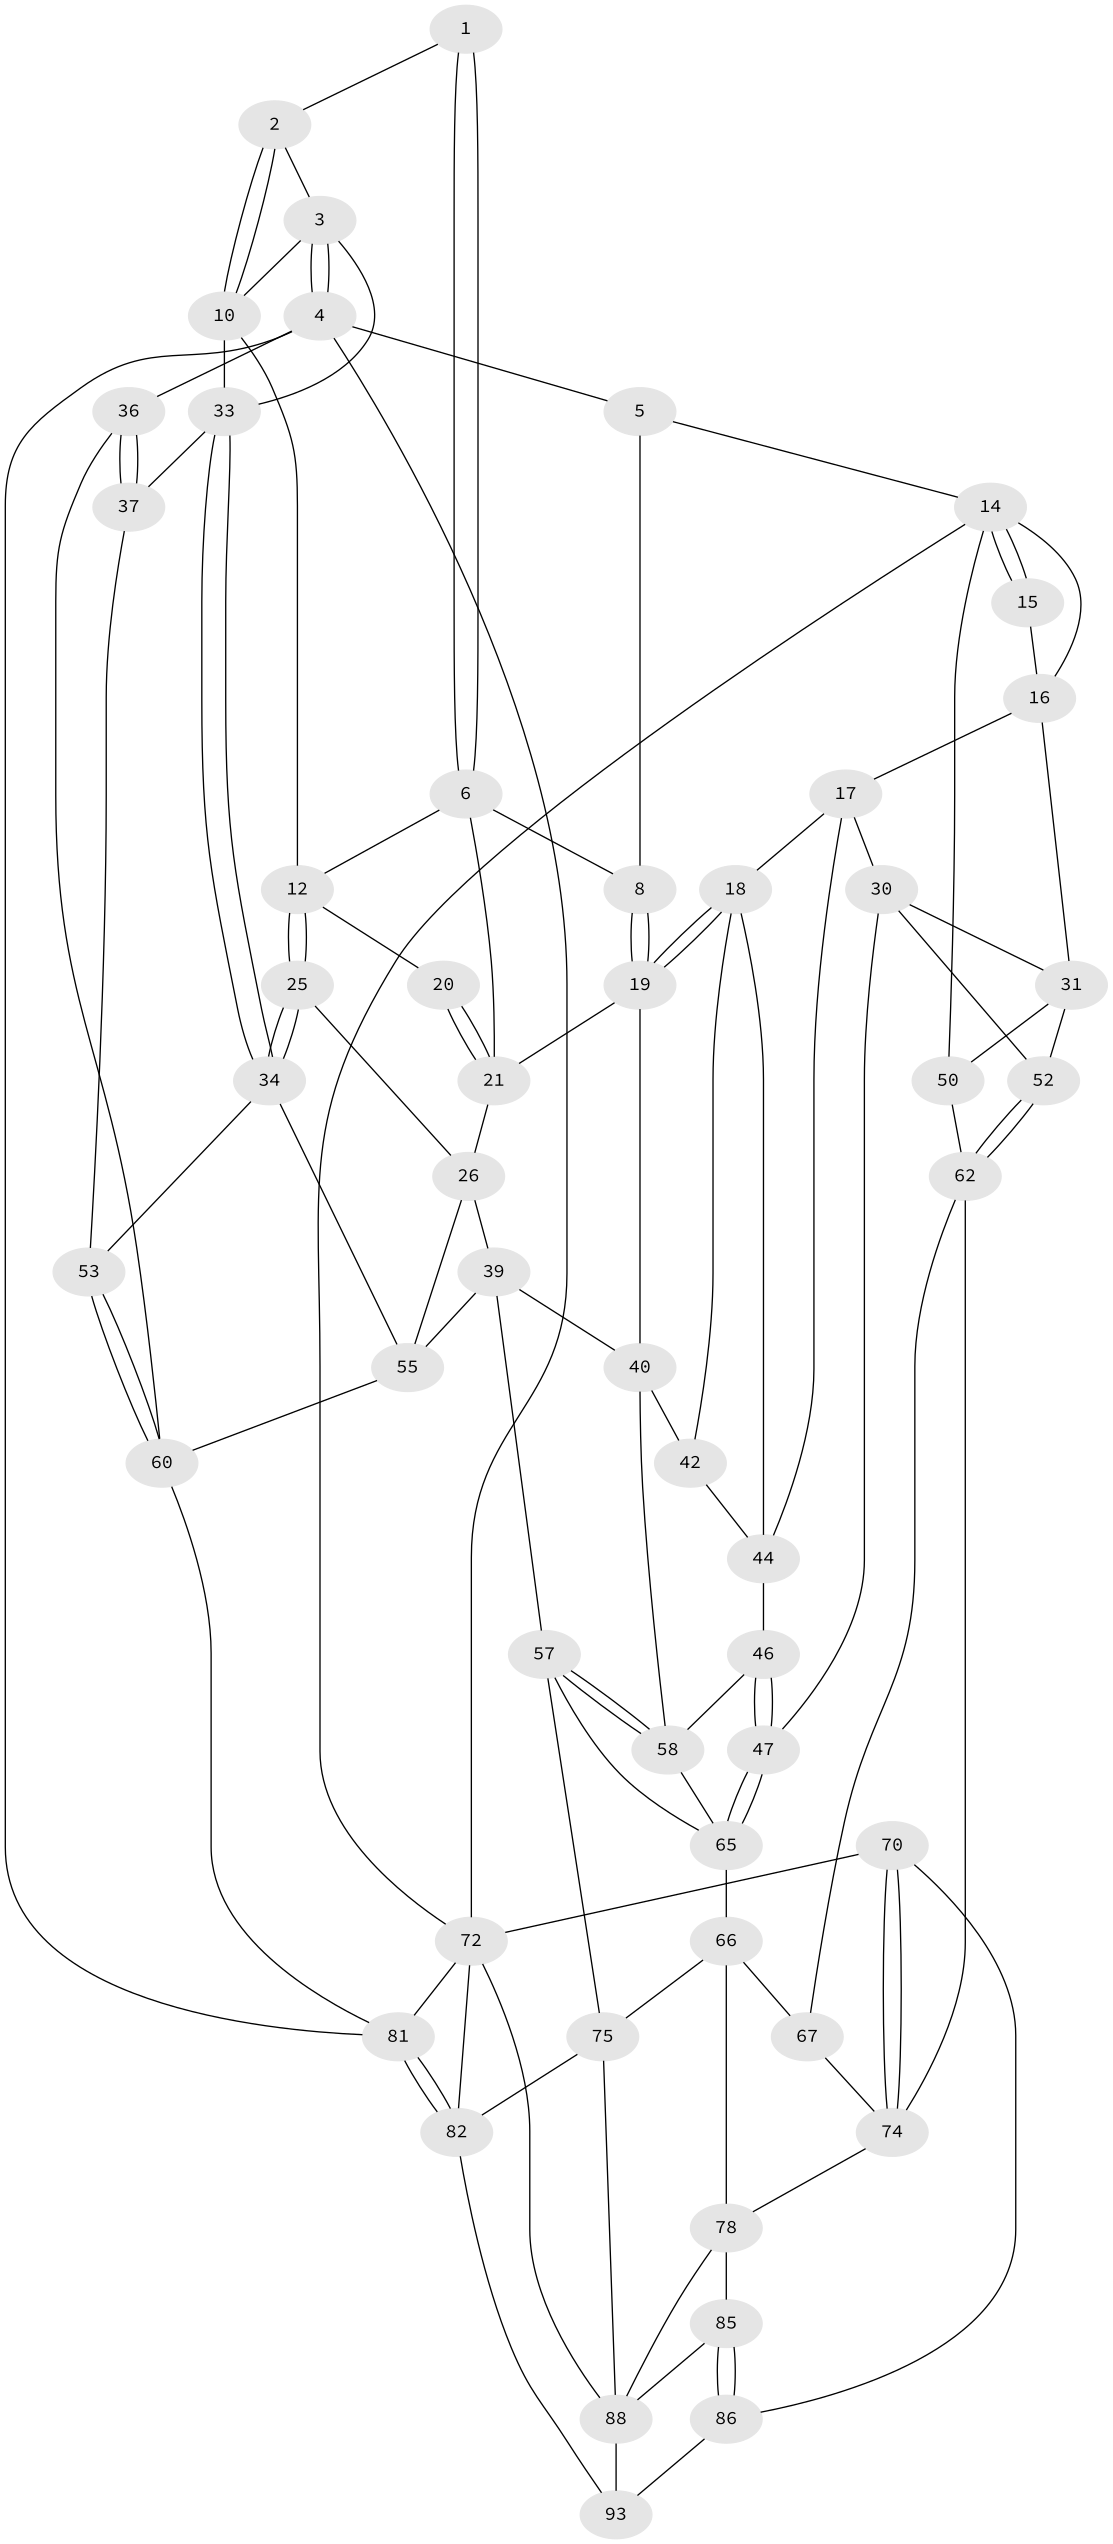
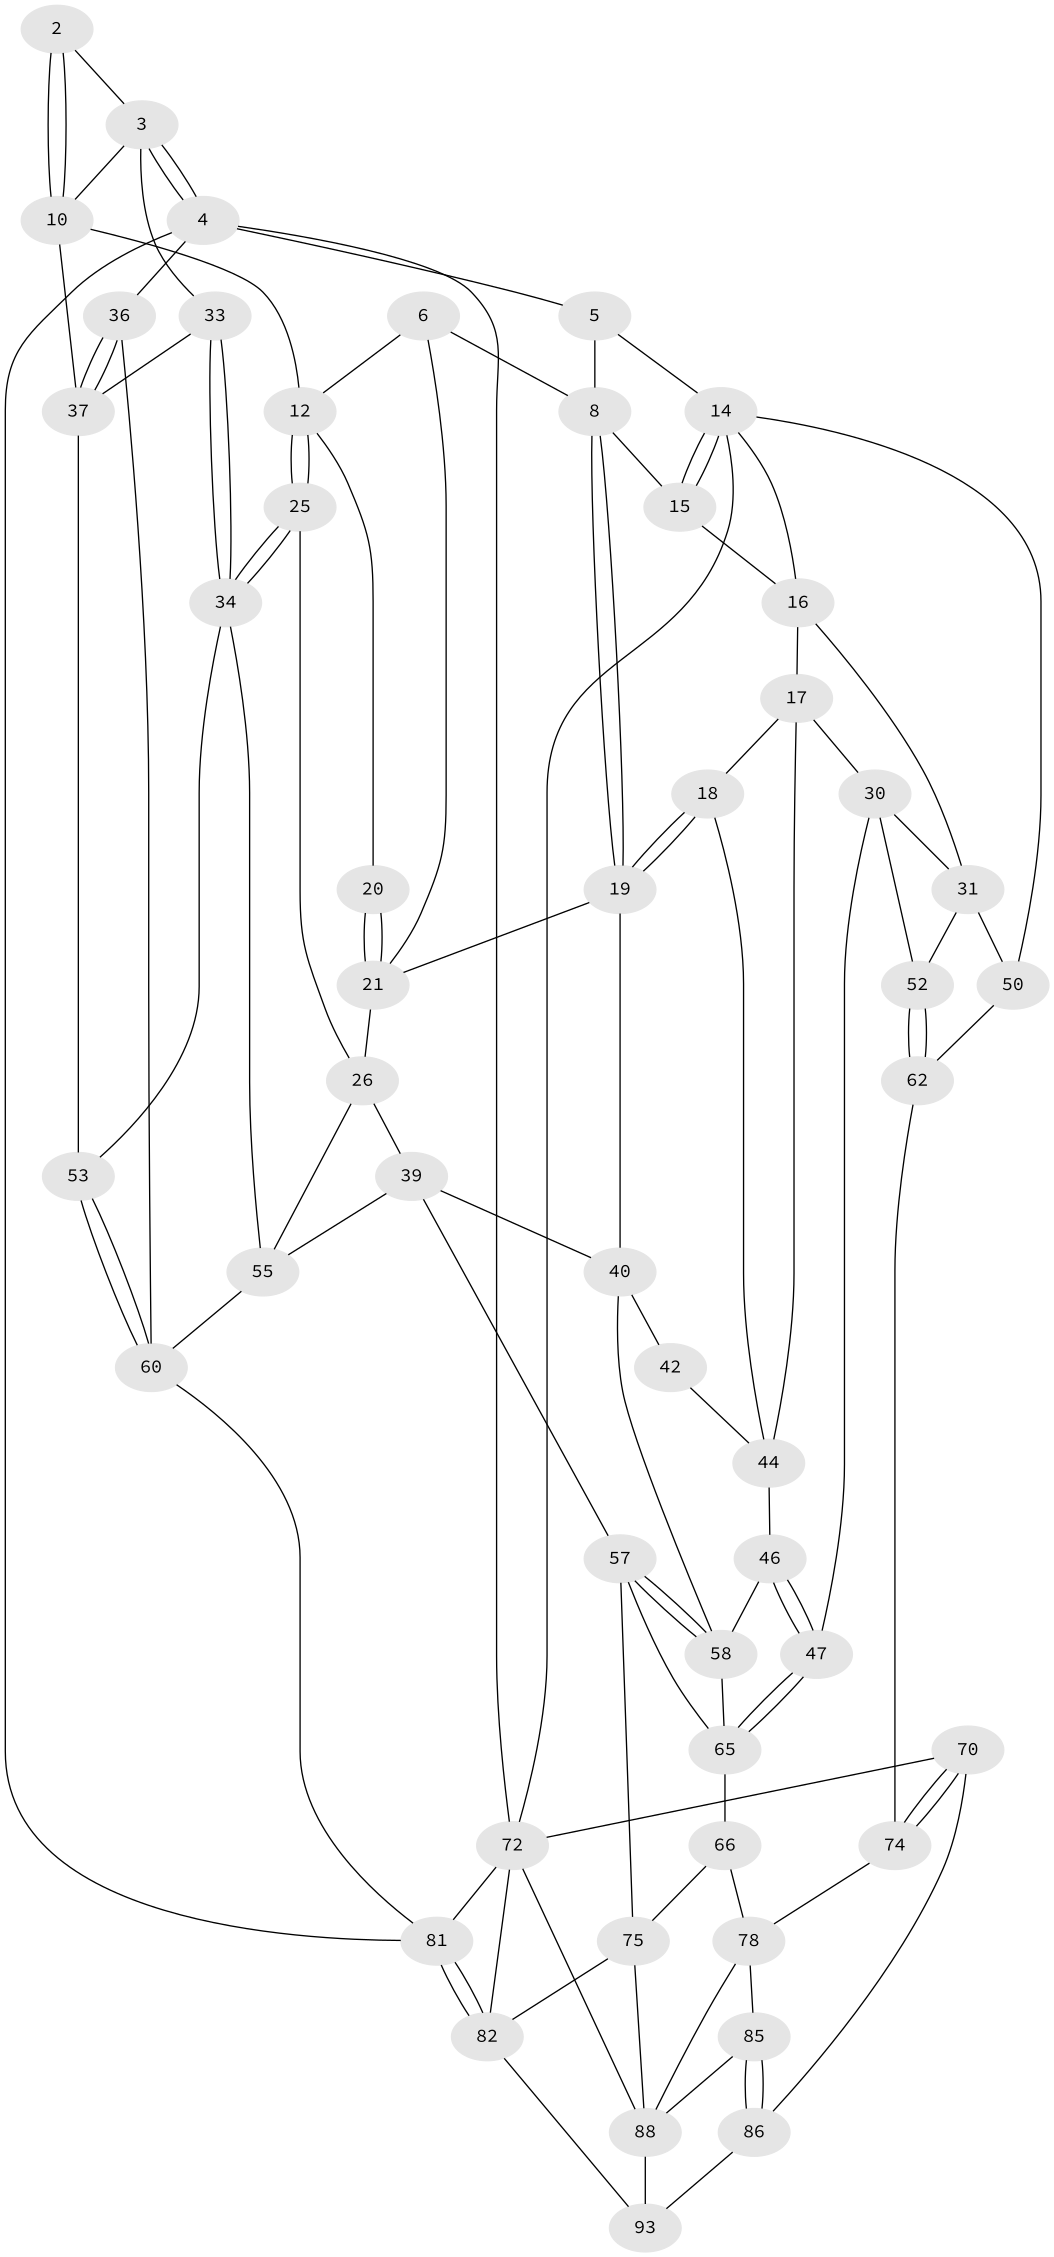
(466, 29) -> none
(224, 373) -> (68, 316)
none -> (637, 459)
(713, 1176) -> none
(807, 2037) -> none
